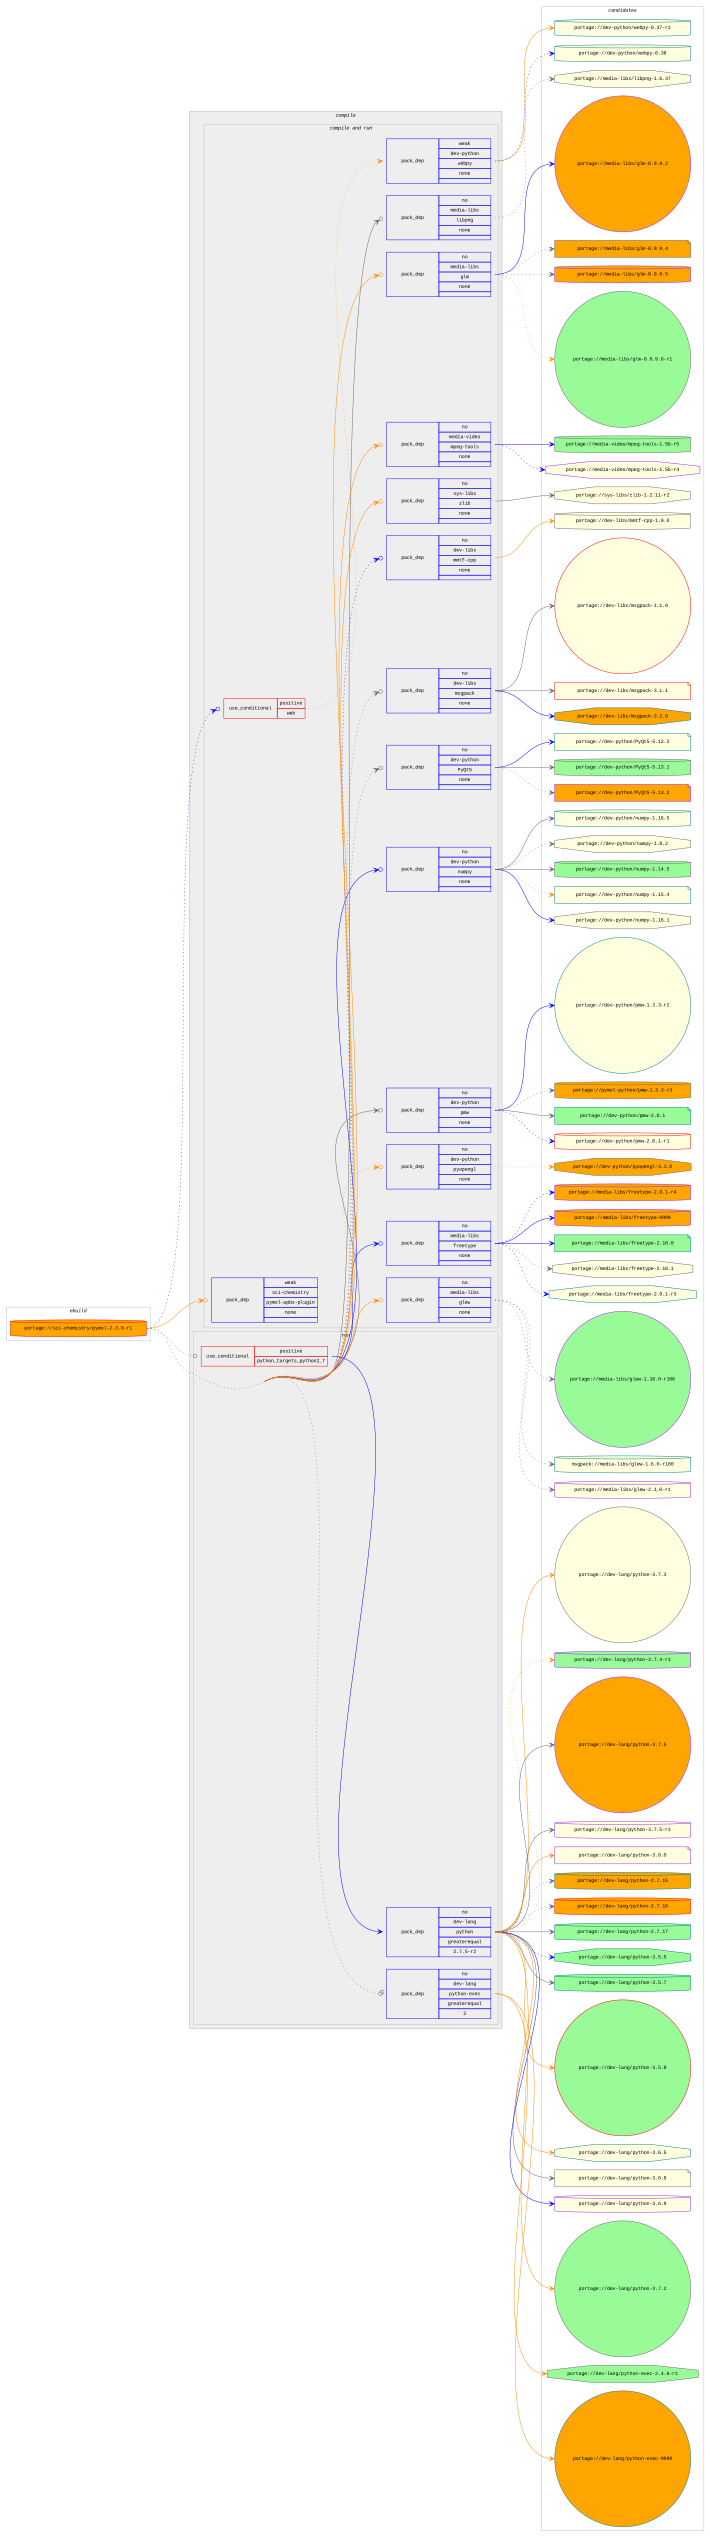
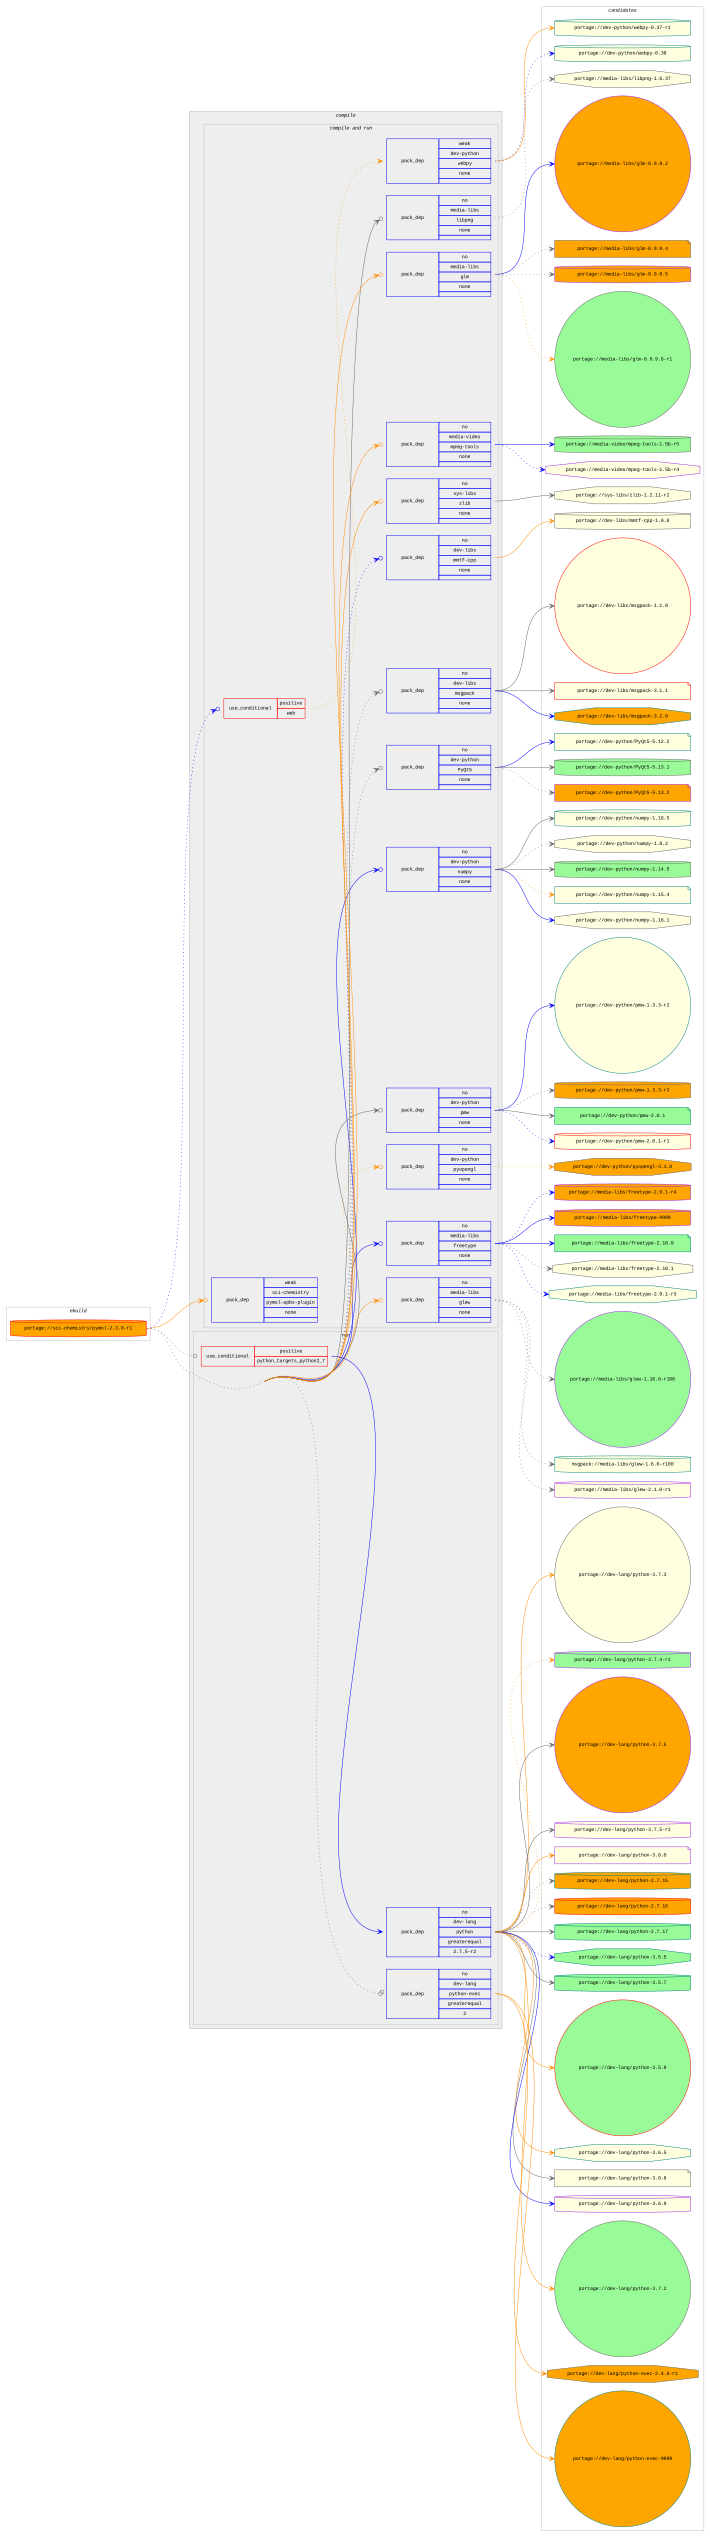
(623, 1090) -> (623, 1090)
(623, 2374) -> (623, 2374)
